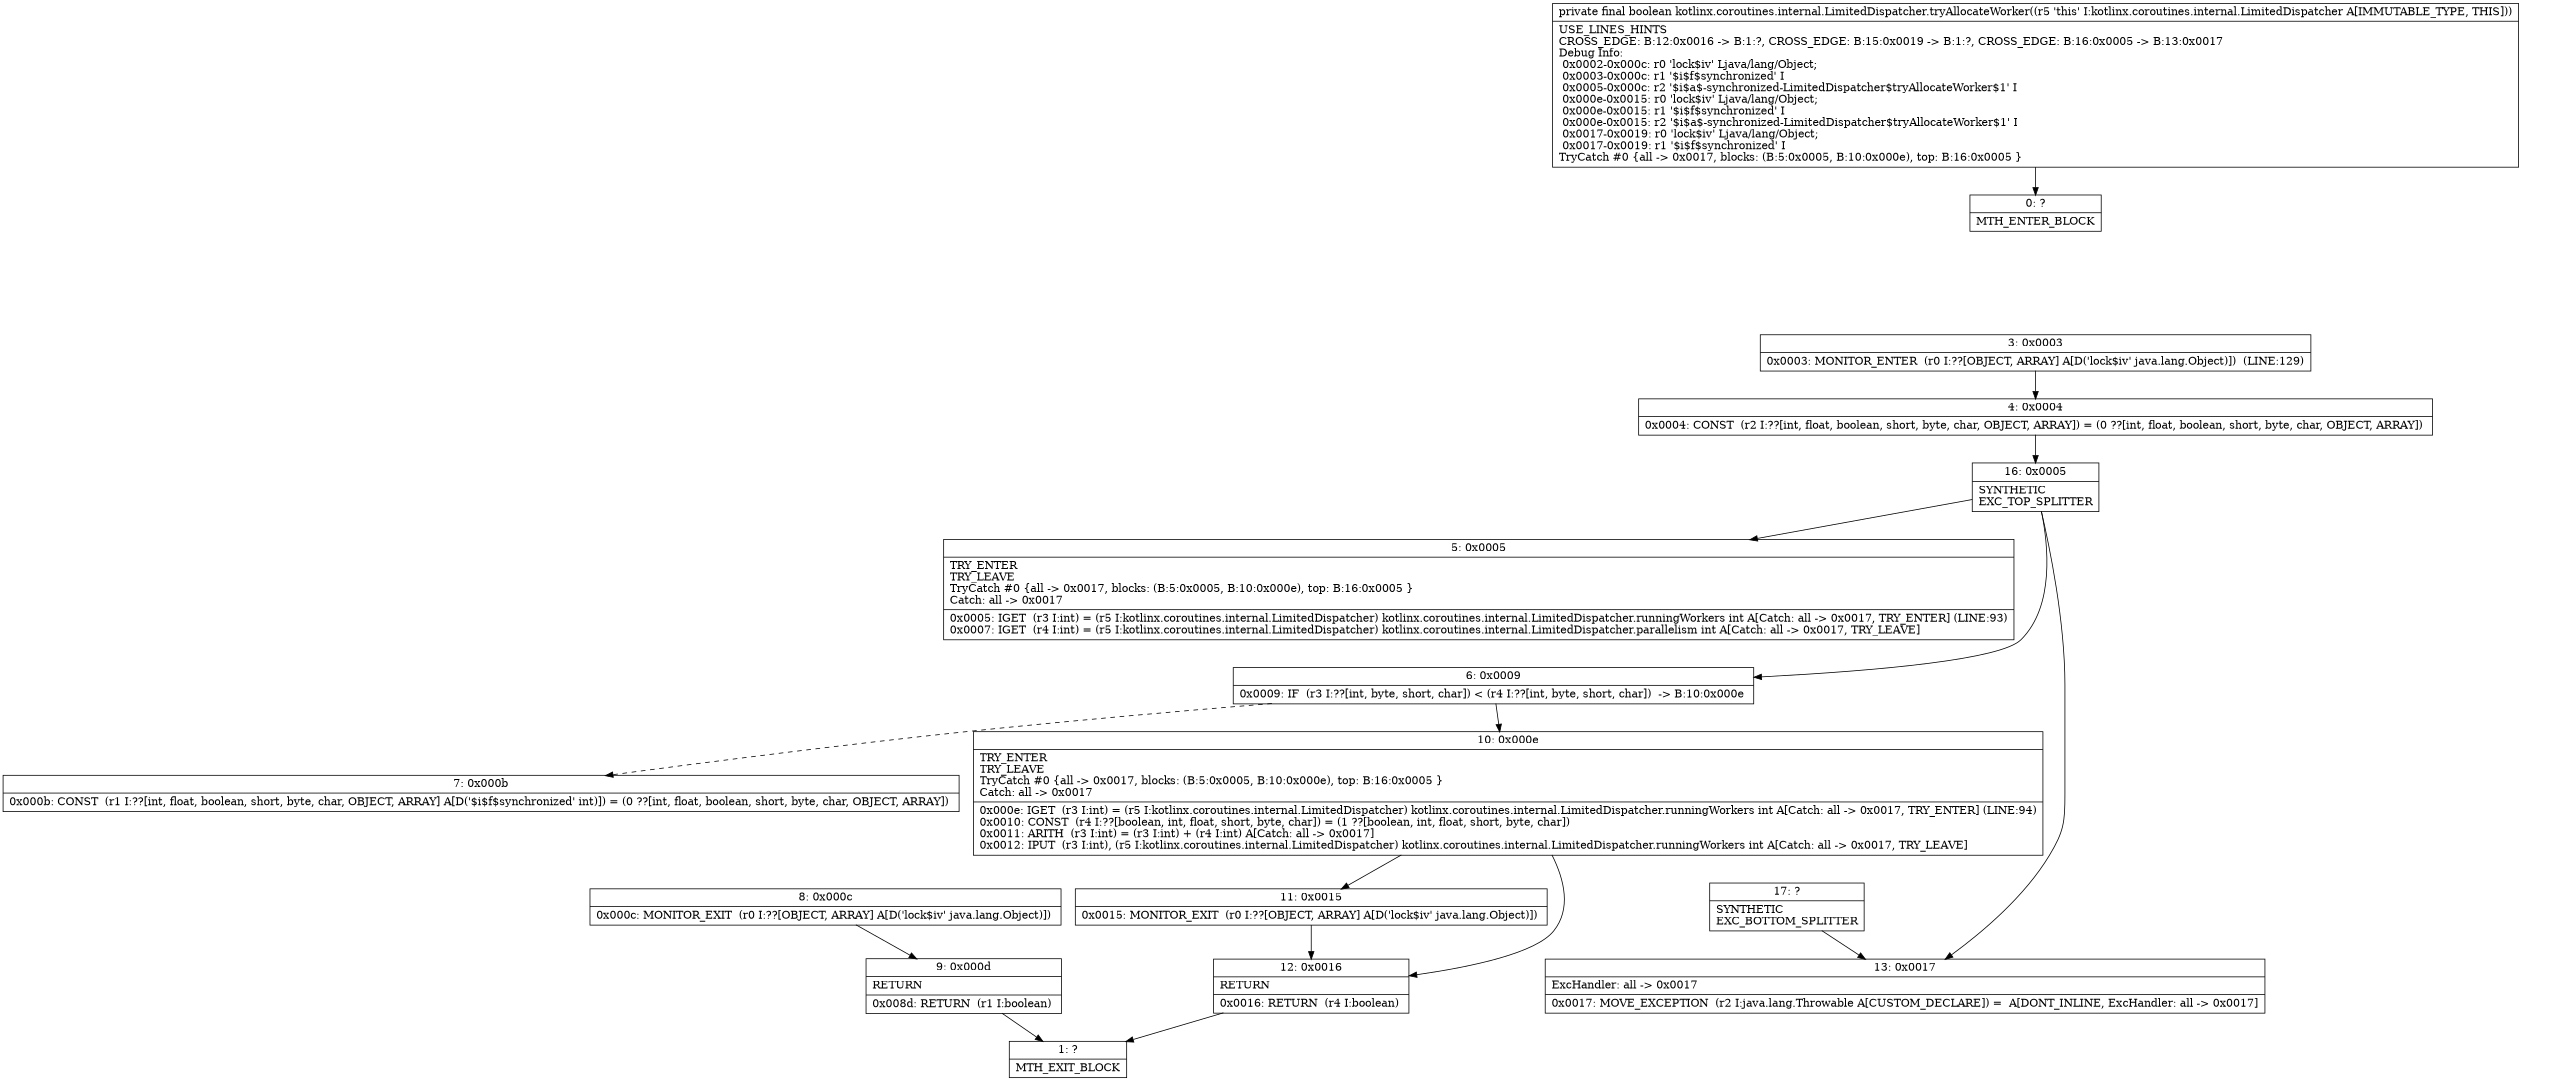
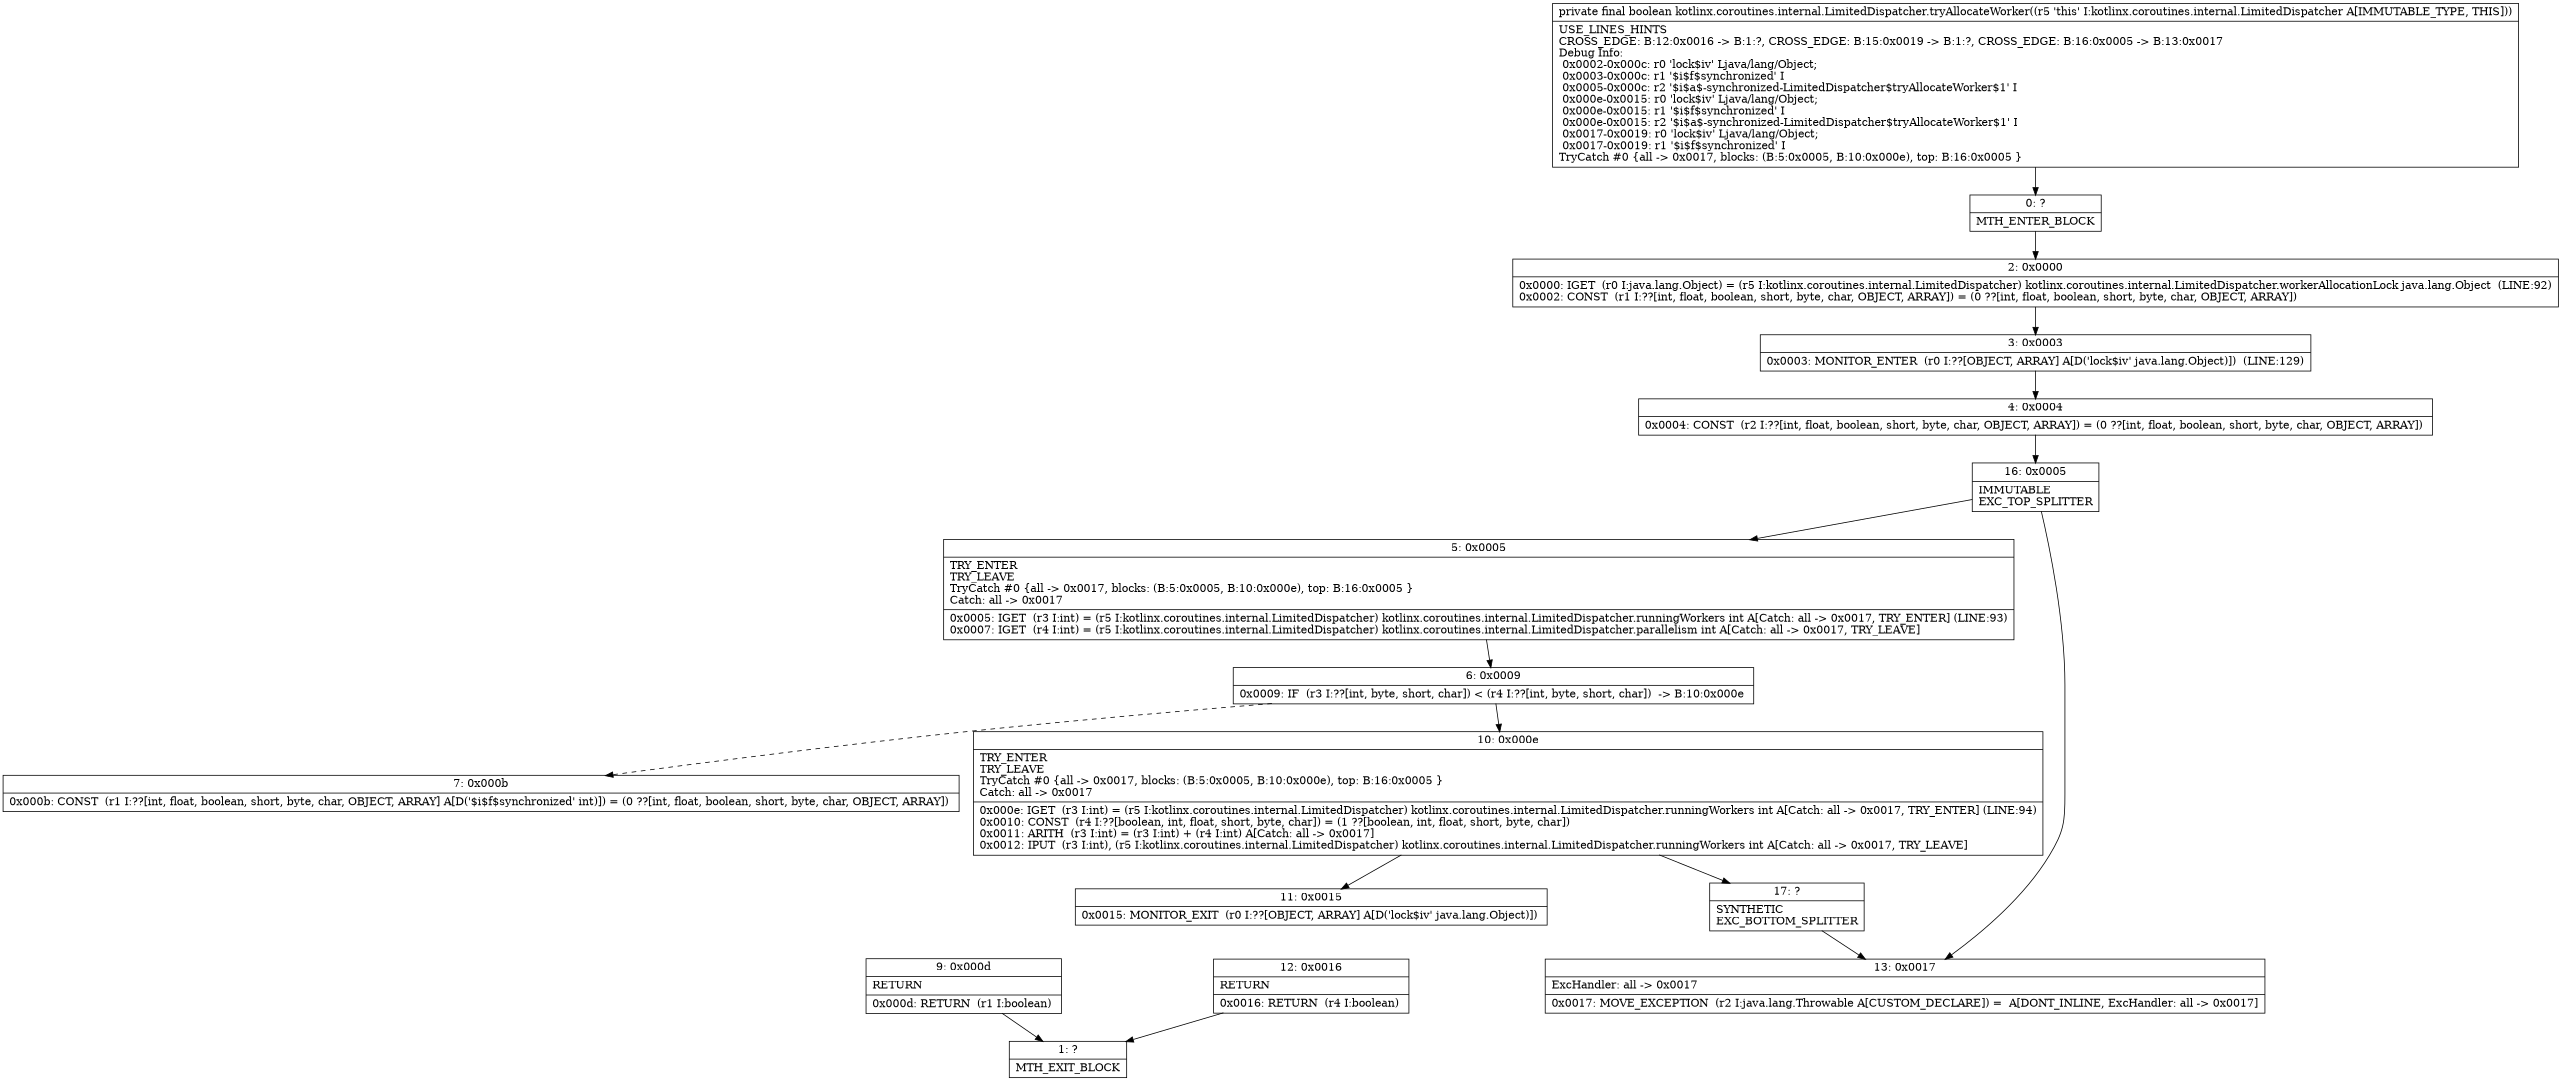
none -> (2036, 283)
(2012, 490) -> (2015, 490)
(1960, 659) -> (1488, 650)
(826, 907) -> none
(1311, 938) -> none
(1527, 949) -> (1691, 868)
(964, 1004) -> (964, 1004)
